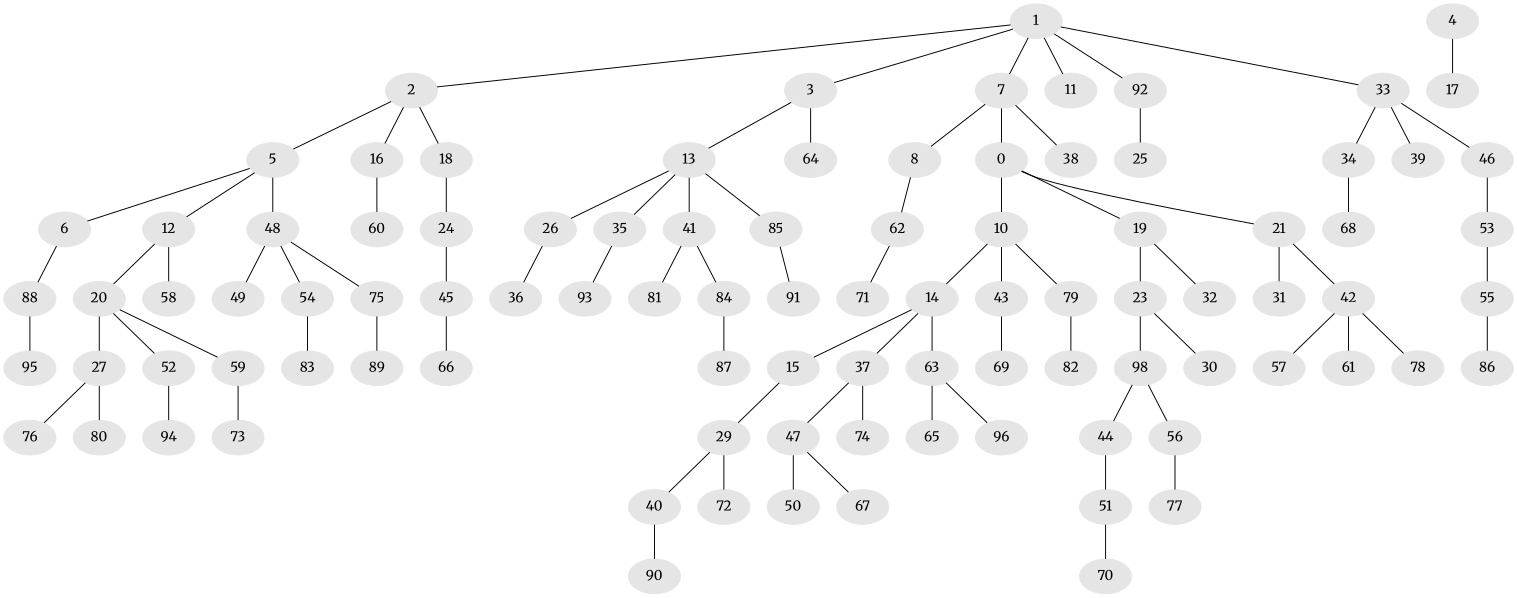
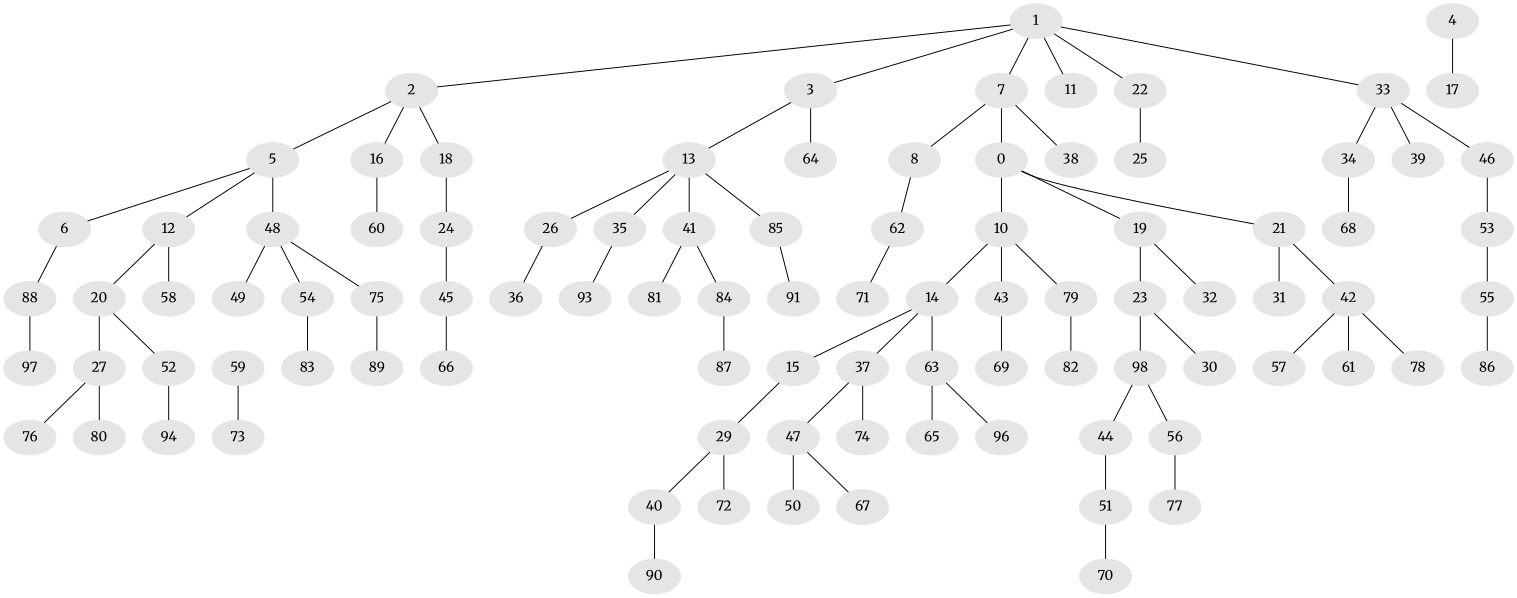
(1140, 91) -> (1140, 91)
(169, 333) -> none
(30, 368) -> (30, 368)
